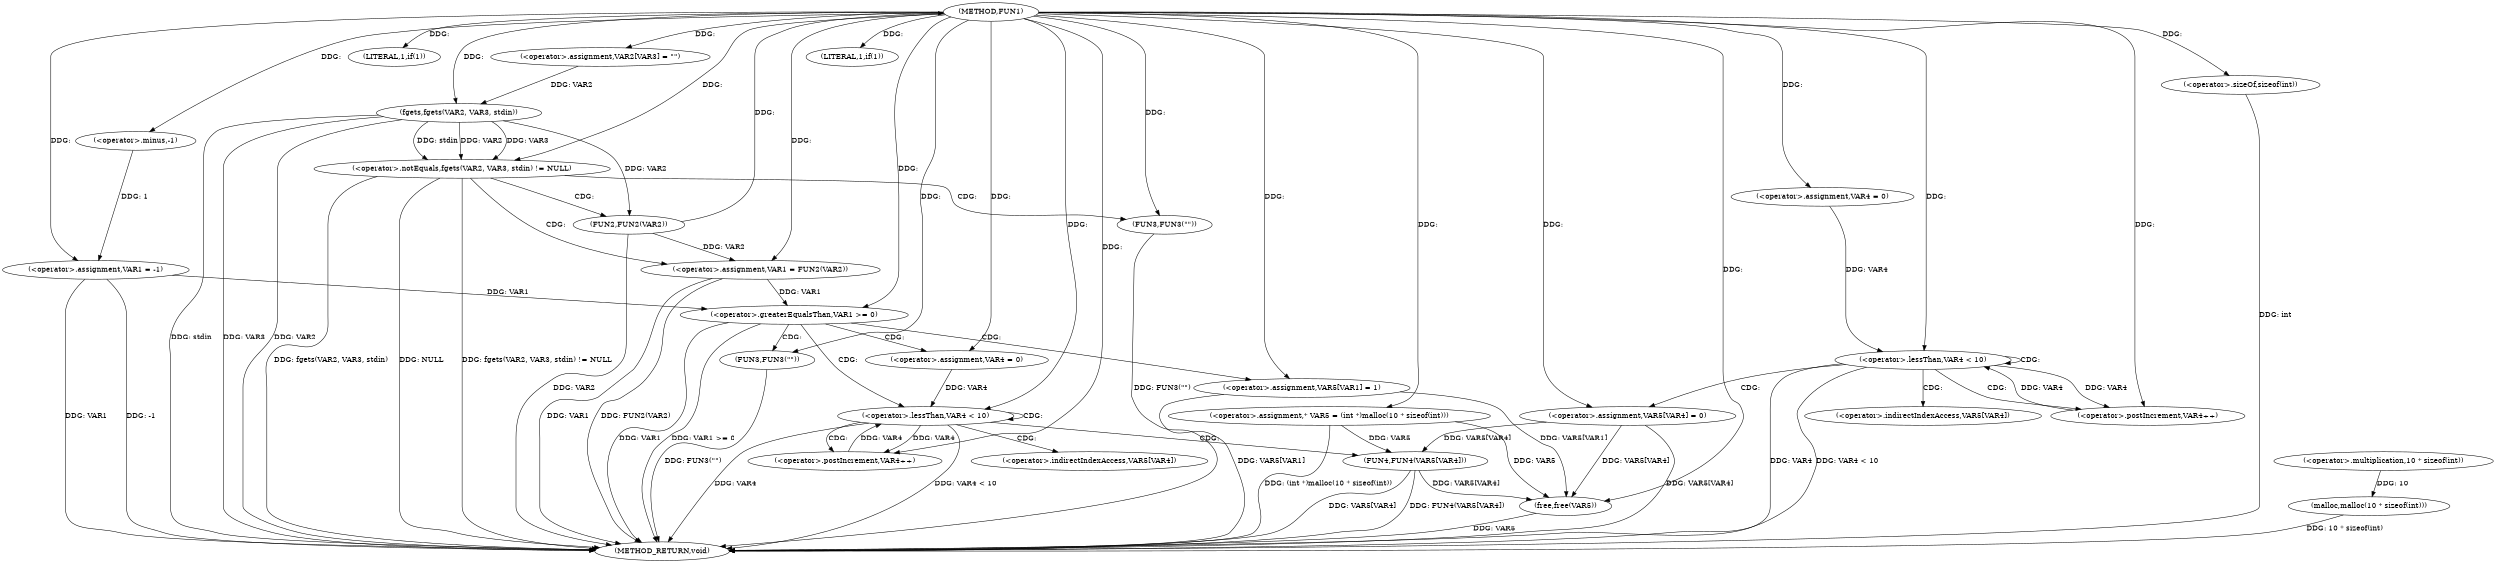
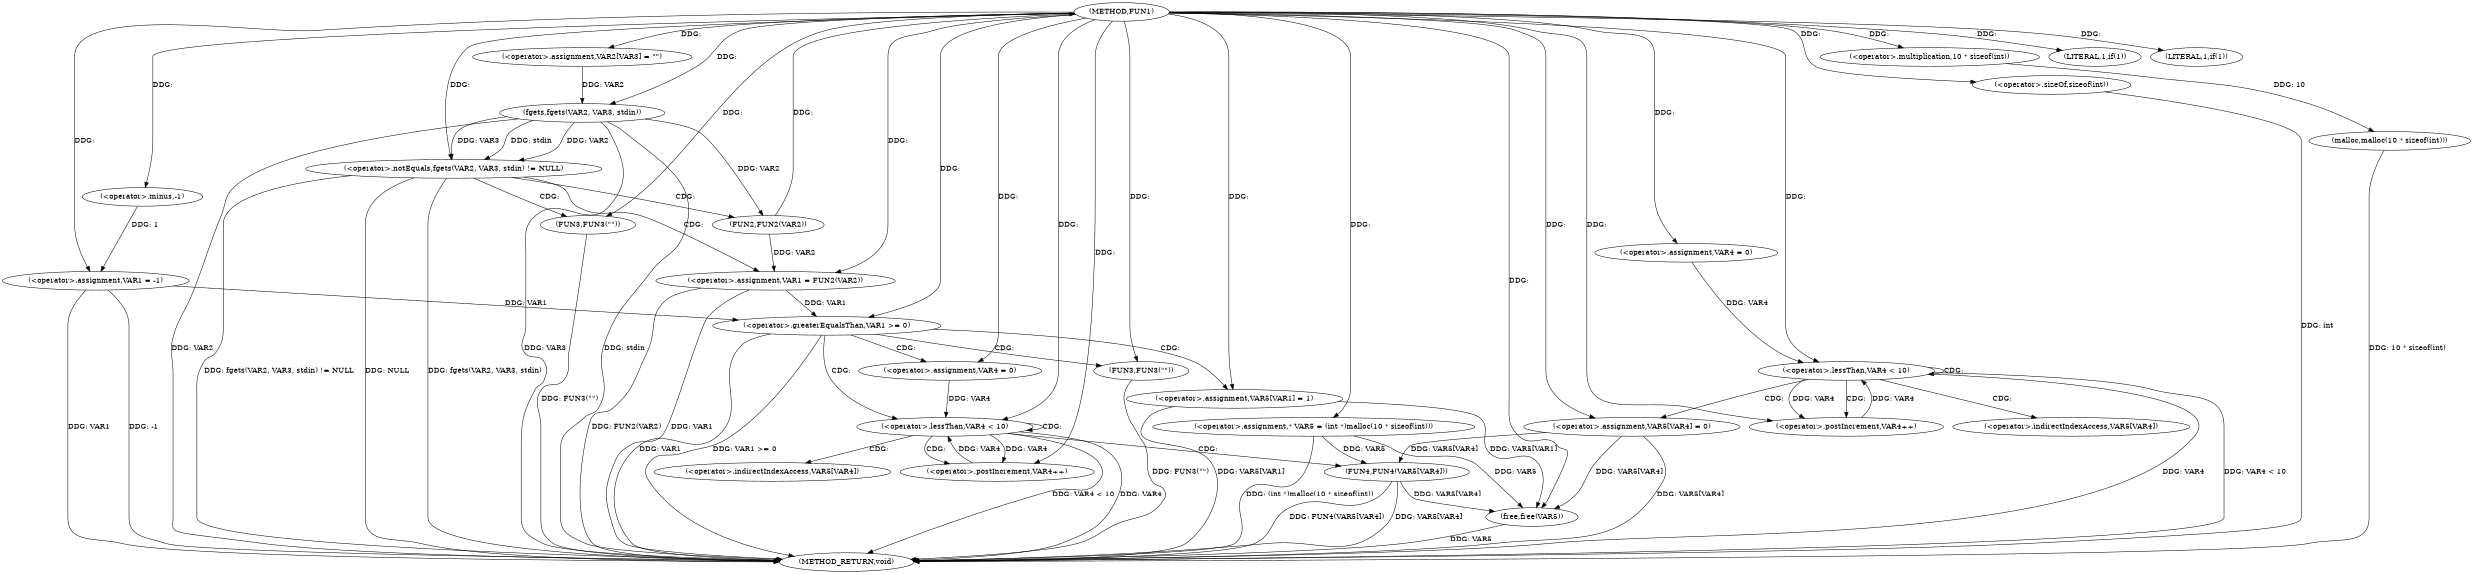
none -> (1535, 15)
(536, 391) -> none
